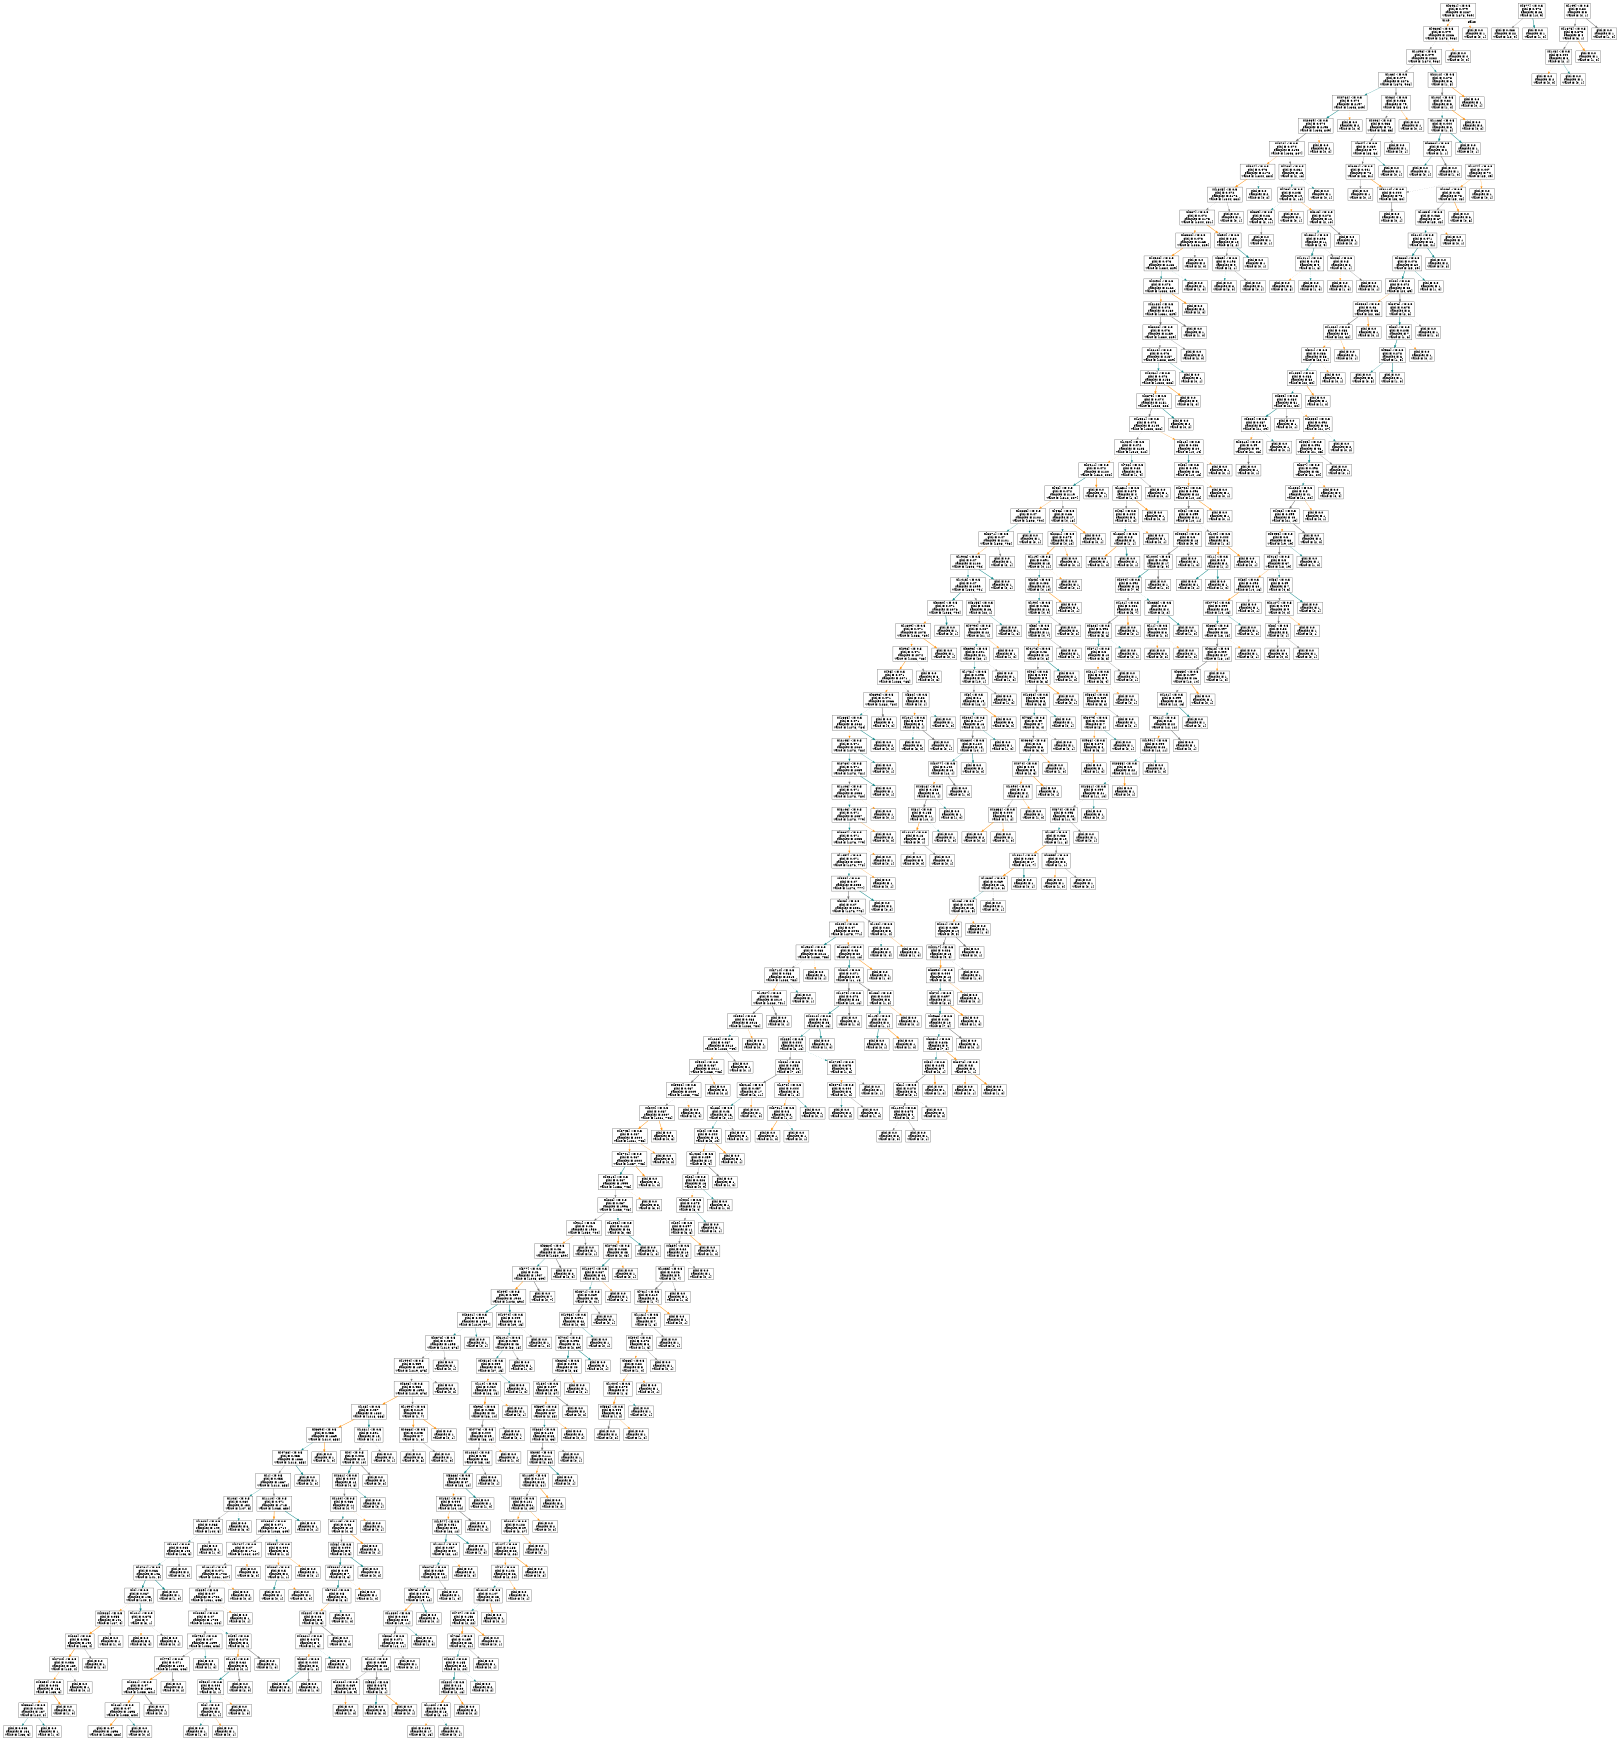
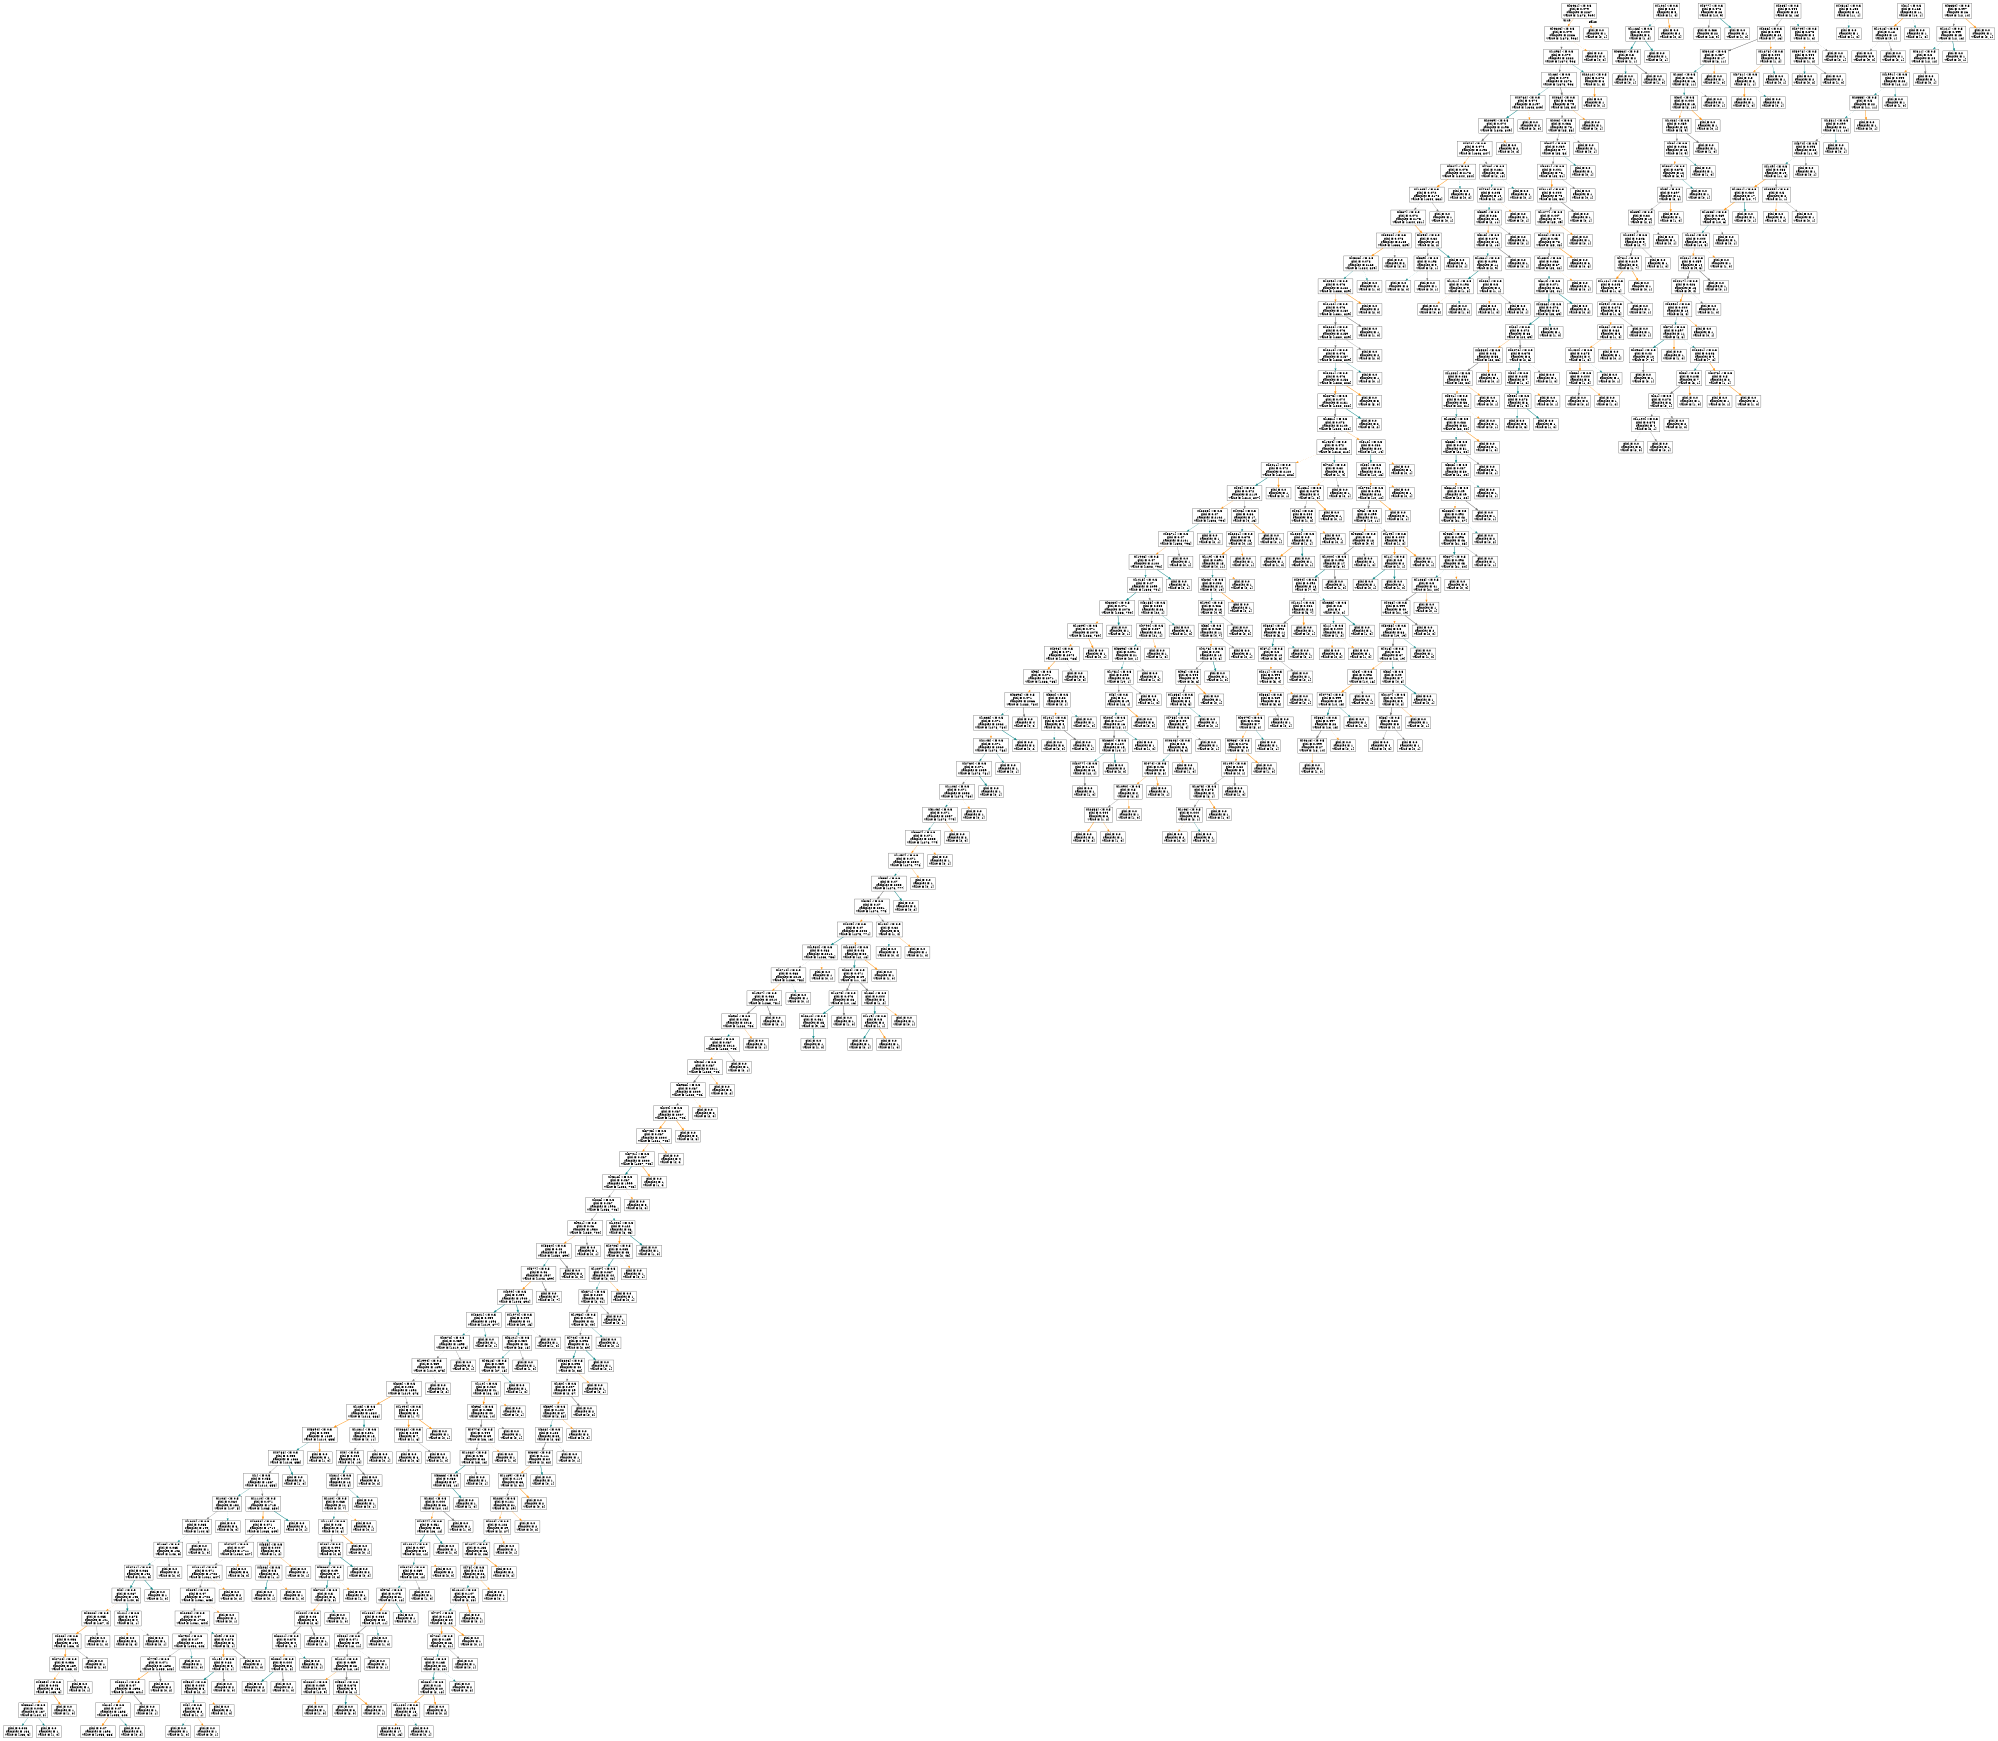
(1442, 90) -> none
(1437, 186) -> (1551, 205)
(1305, 205) -> (1488, 228)
(1301, 412) -> (1455, 503)
(1159, 608) -> (1334, 608)
(1203, 665) -> none
none -> (1237, 756)
(936, 779) -> none
(926, 802) -> none
(806, 1032) -> none
(939, 1032) -> (1688, 343)
(701, 1159) -> (1677, 126)
(141, 1618) -> (128, 1618)
(362, 1675) -> (332, 1675)
